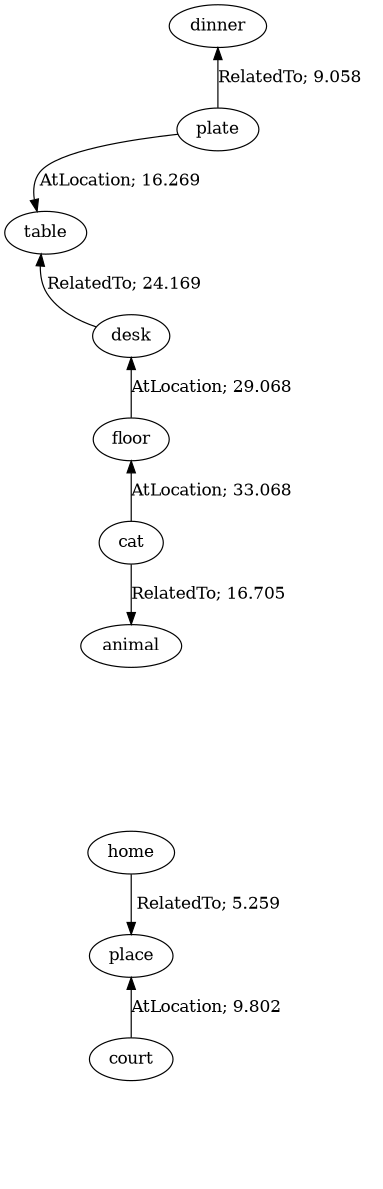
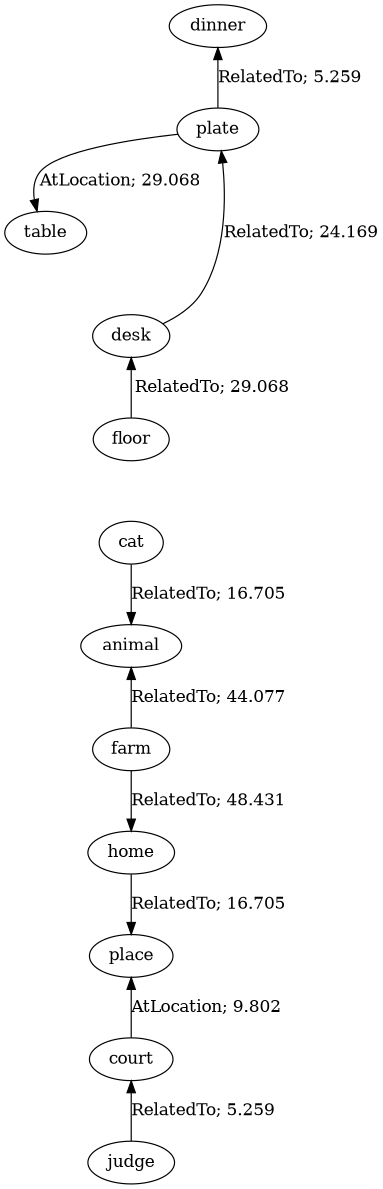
(290, 78) -> (290, 78)
(121, 181) -> (121, 181)
(57, 306) -> (217, 254)
(212, 388) -> (212, 388)
(131, 497) -> none
none -> (131, 749)
(208, 904) -> (208, 904)
none -> (131, 1163)
